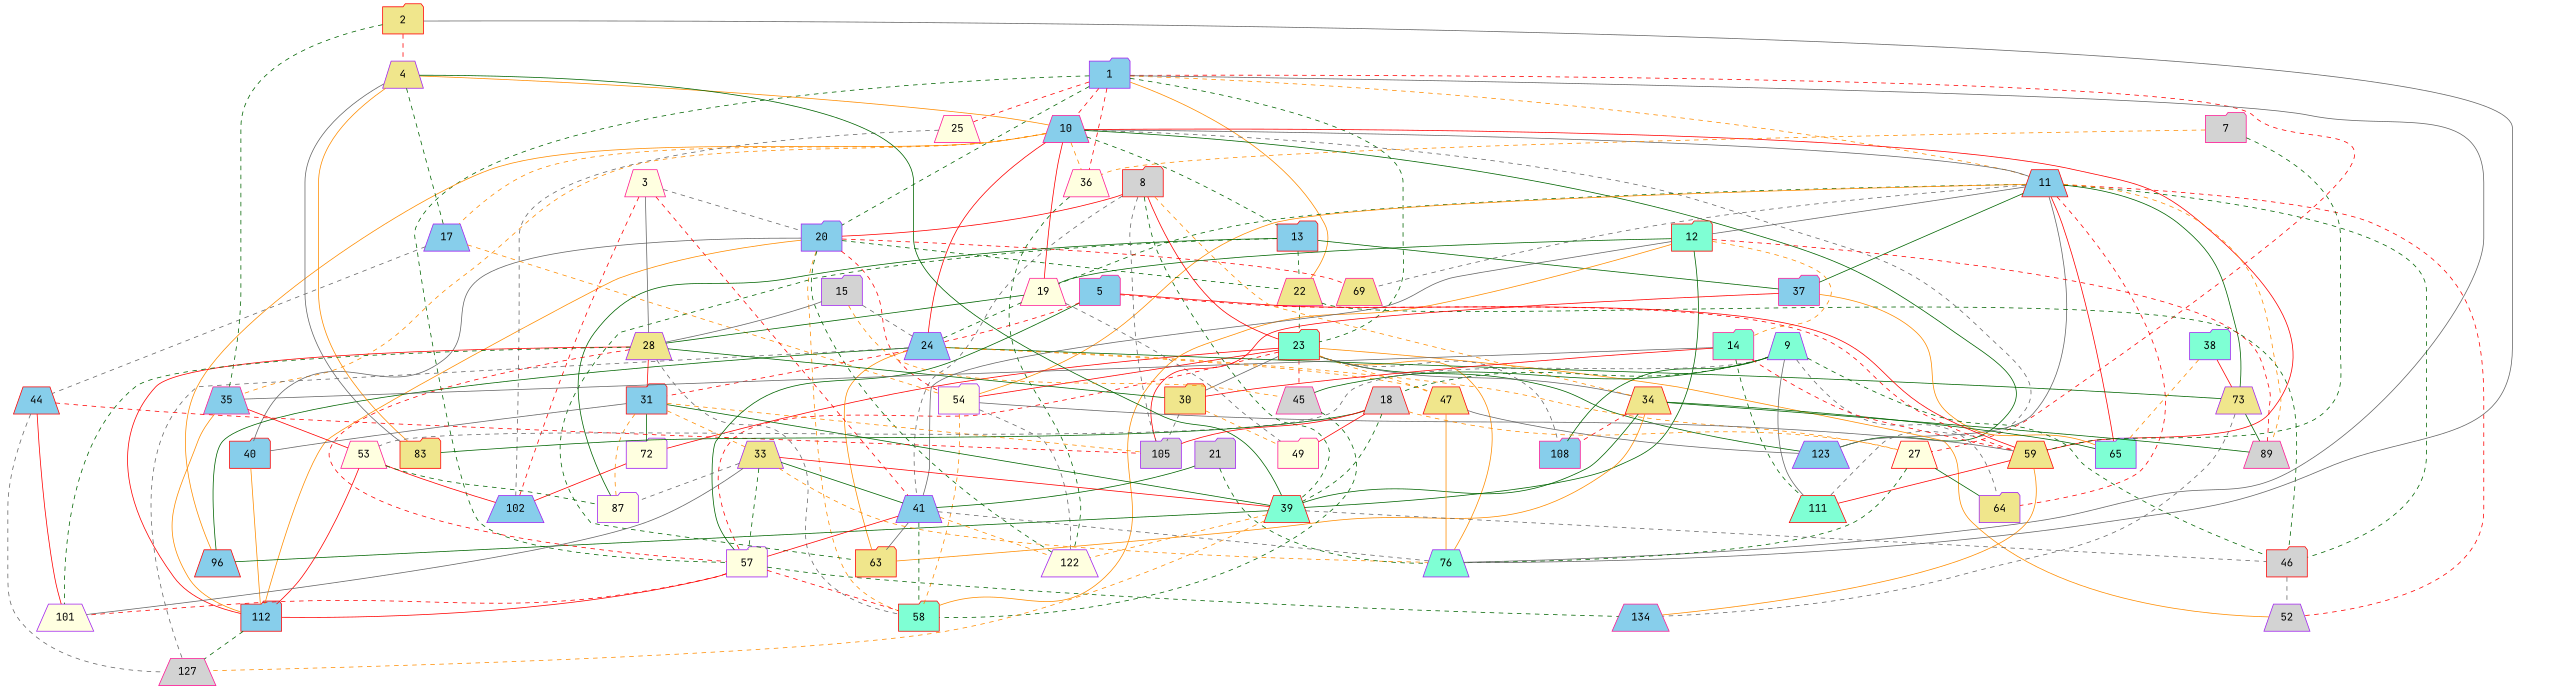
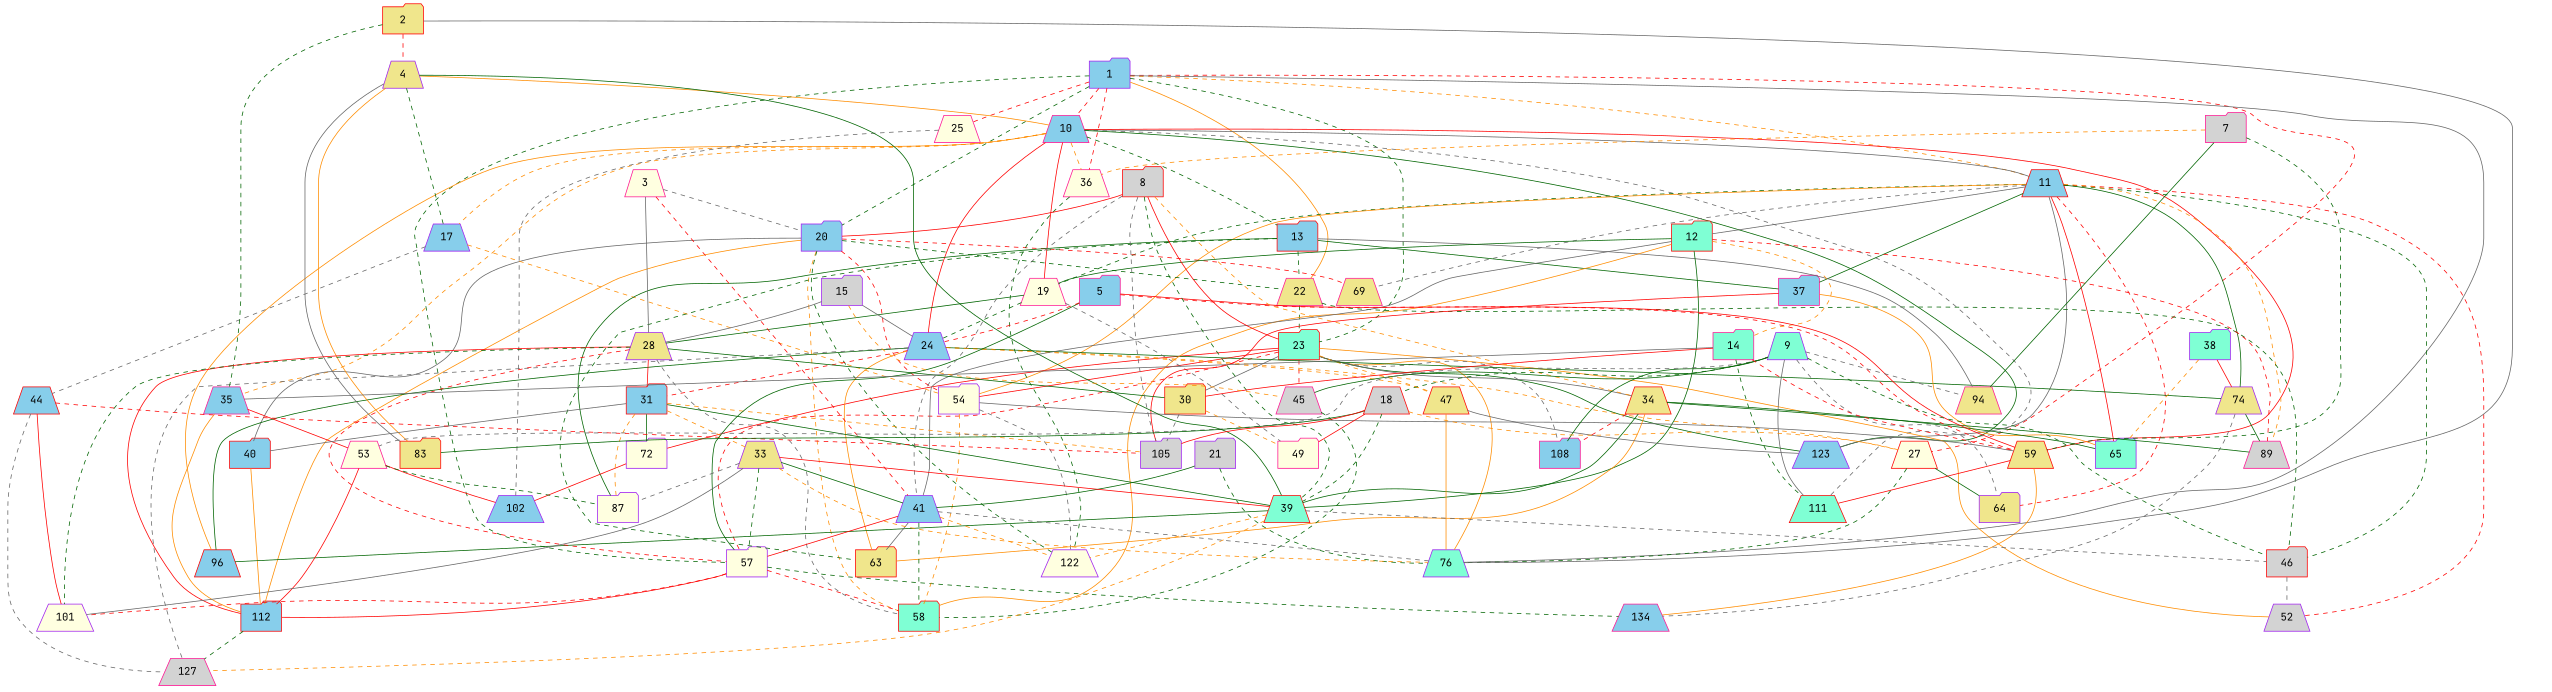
(889, 322) -> (889, 322)
(577, 337) -> none
none -> (1978, 400)
(2239, 400) -> (2239, 400)
